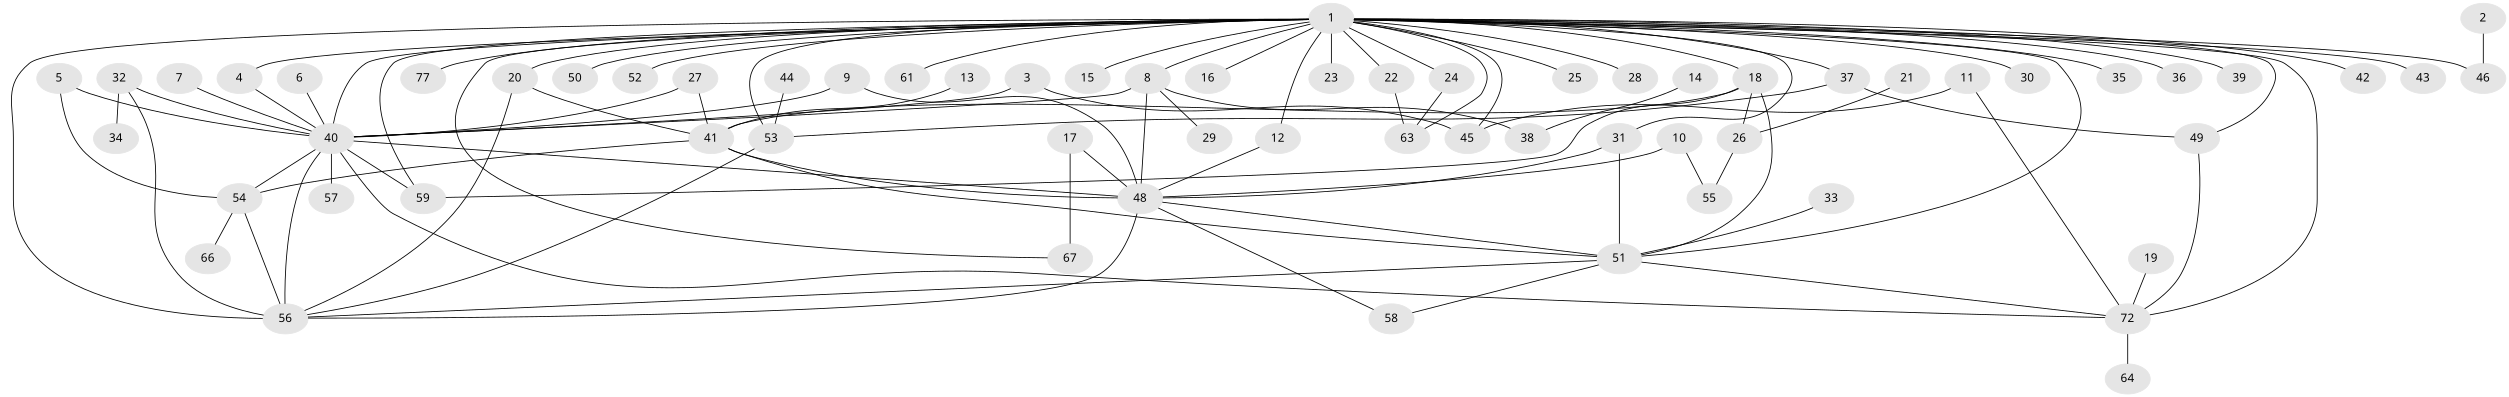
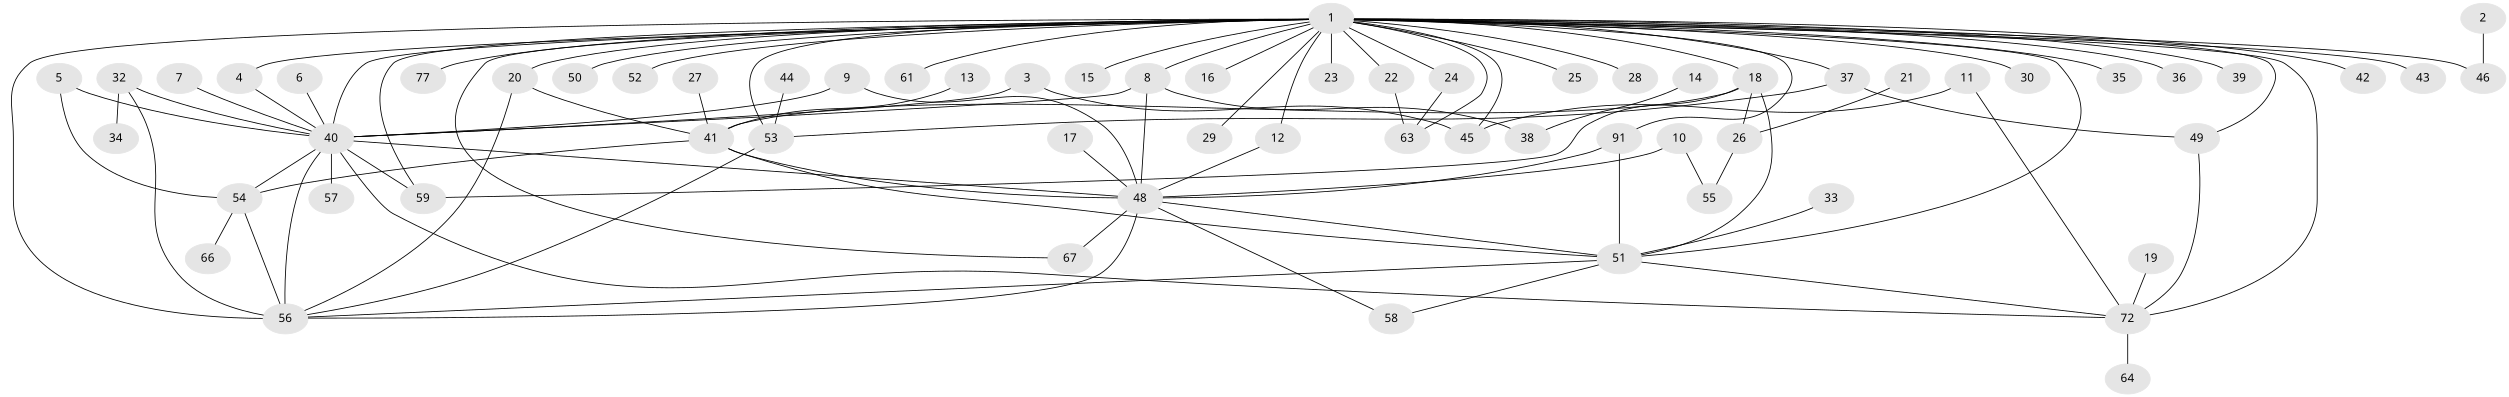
(1171, 102) -> (1270, 78)
(534, 121) -> none
(1619, 139) -> (1619, 139)
(1070, 203) -> (1105, 229)
